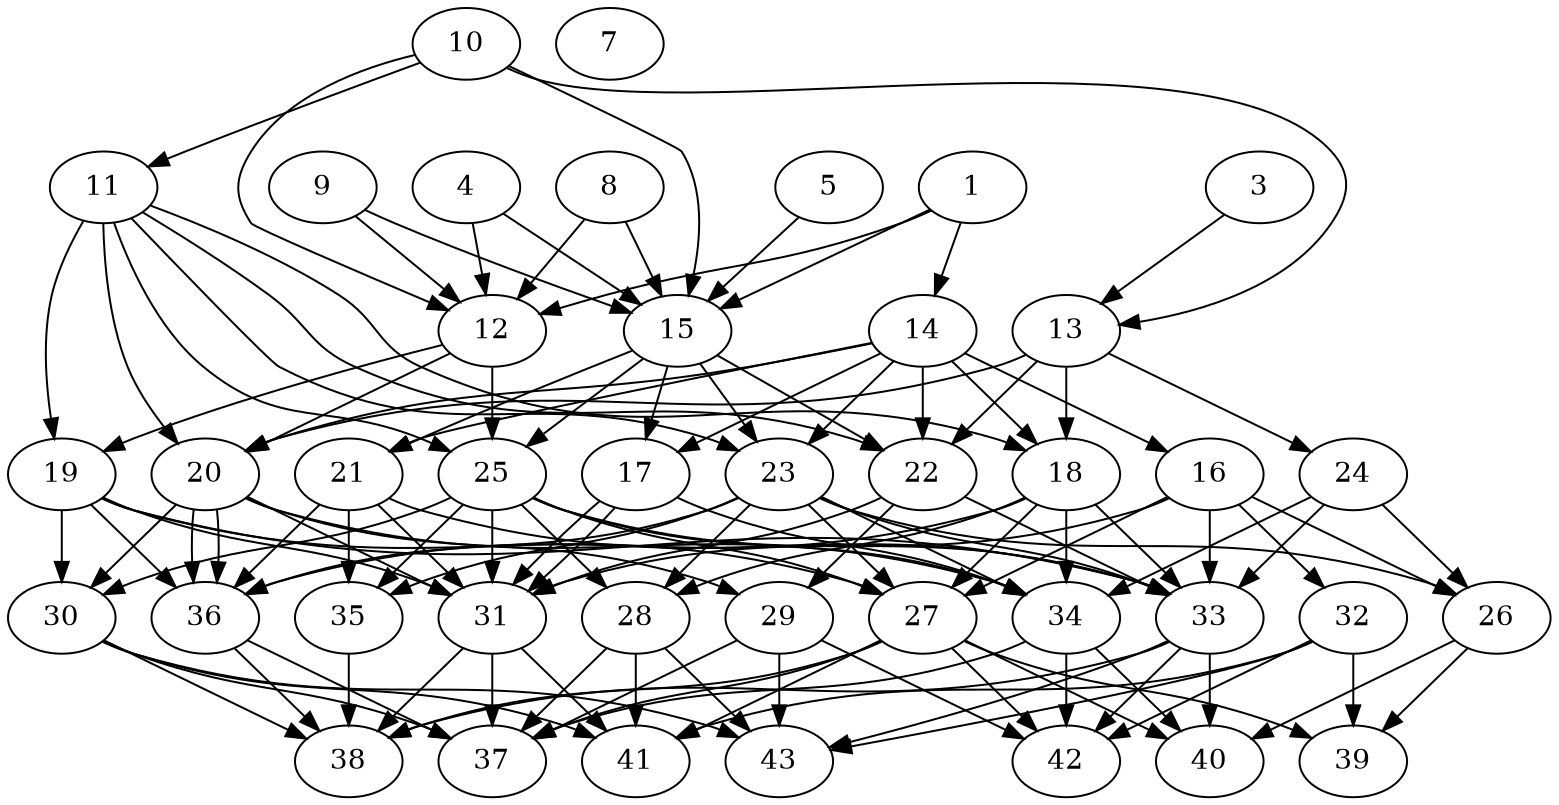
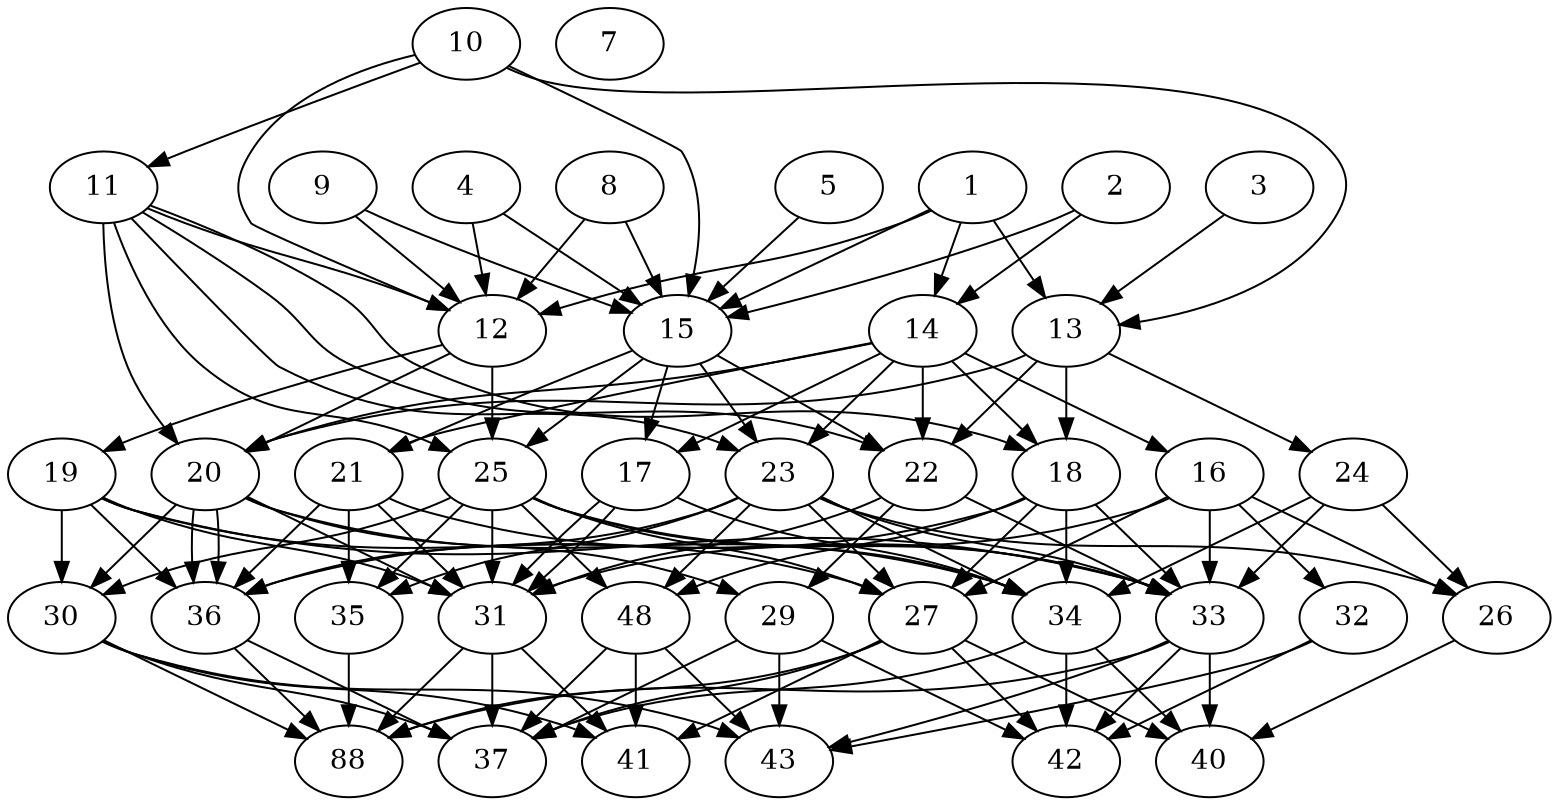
none -> (1116, 187)
none -> (1013, 249)
(48, 317) -> (288, 256)
(636, 618) -> (636, 618)
(1005, 690) -> none
(349, 761) -> (349, 761)
(1353, 761) -> none
